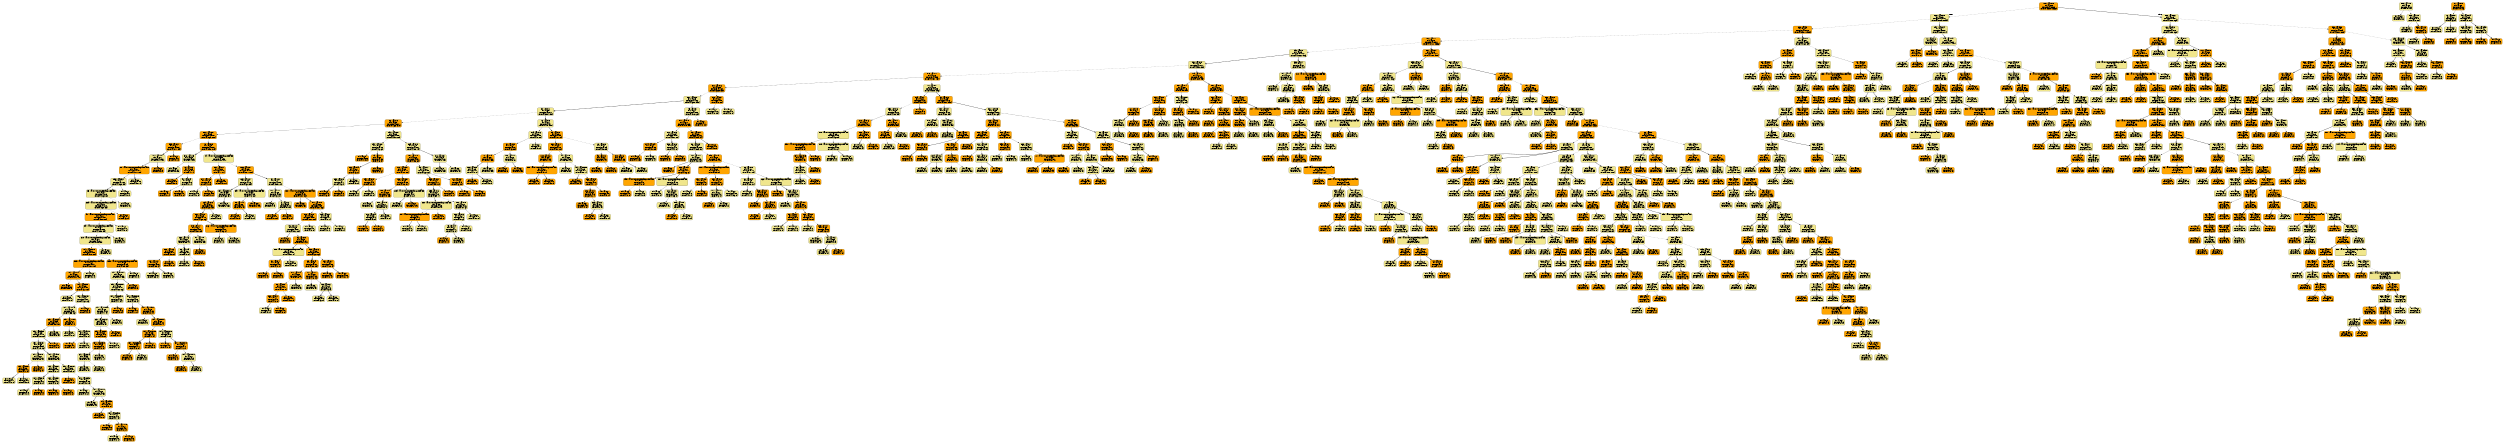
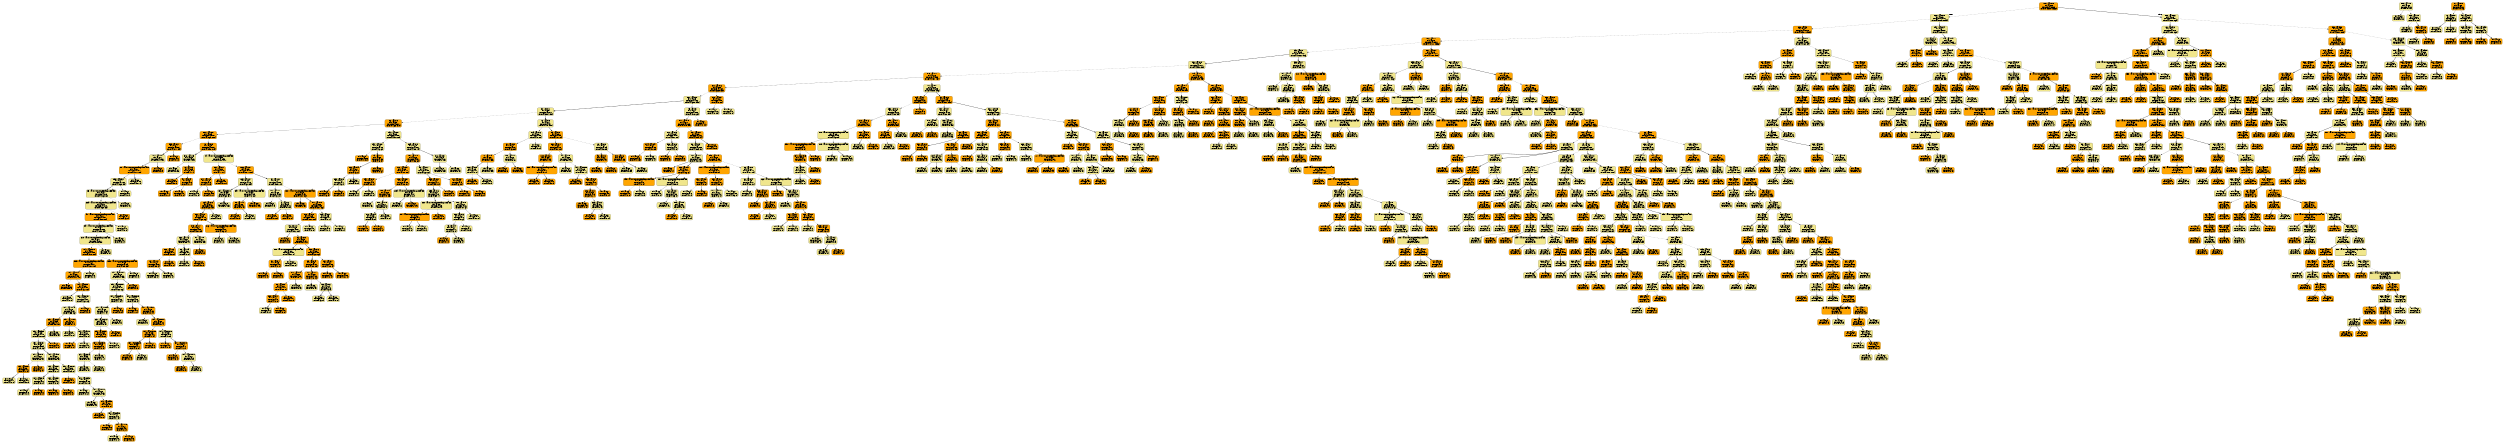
(186, 182) -> (186, 182)
(2343, 240) -> (2343, 240)
